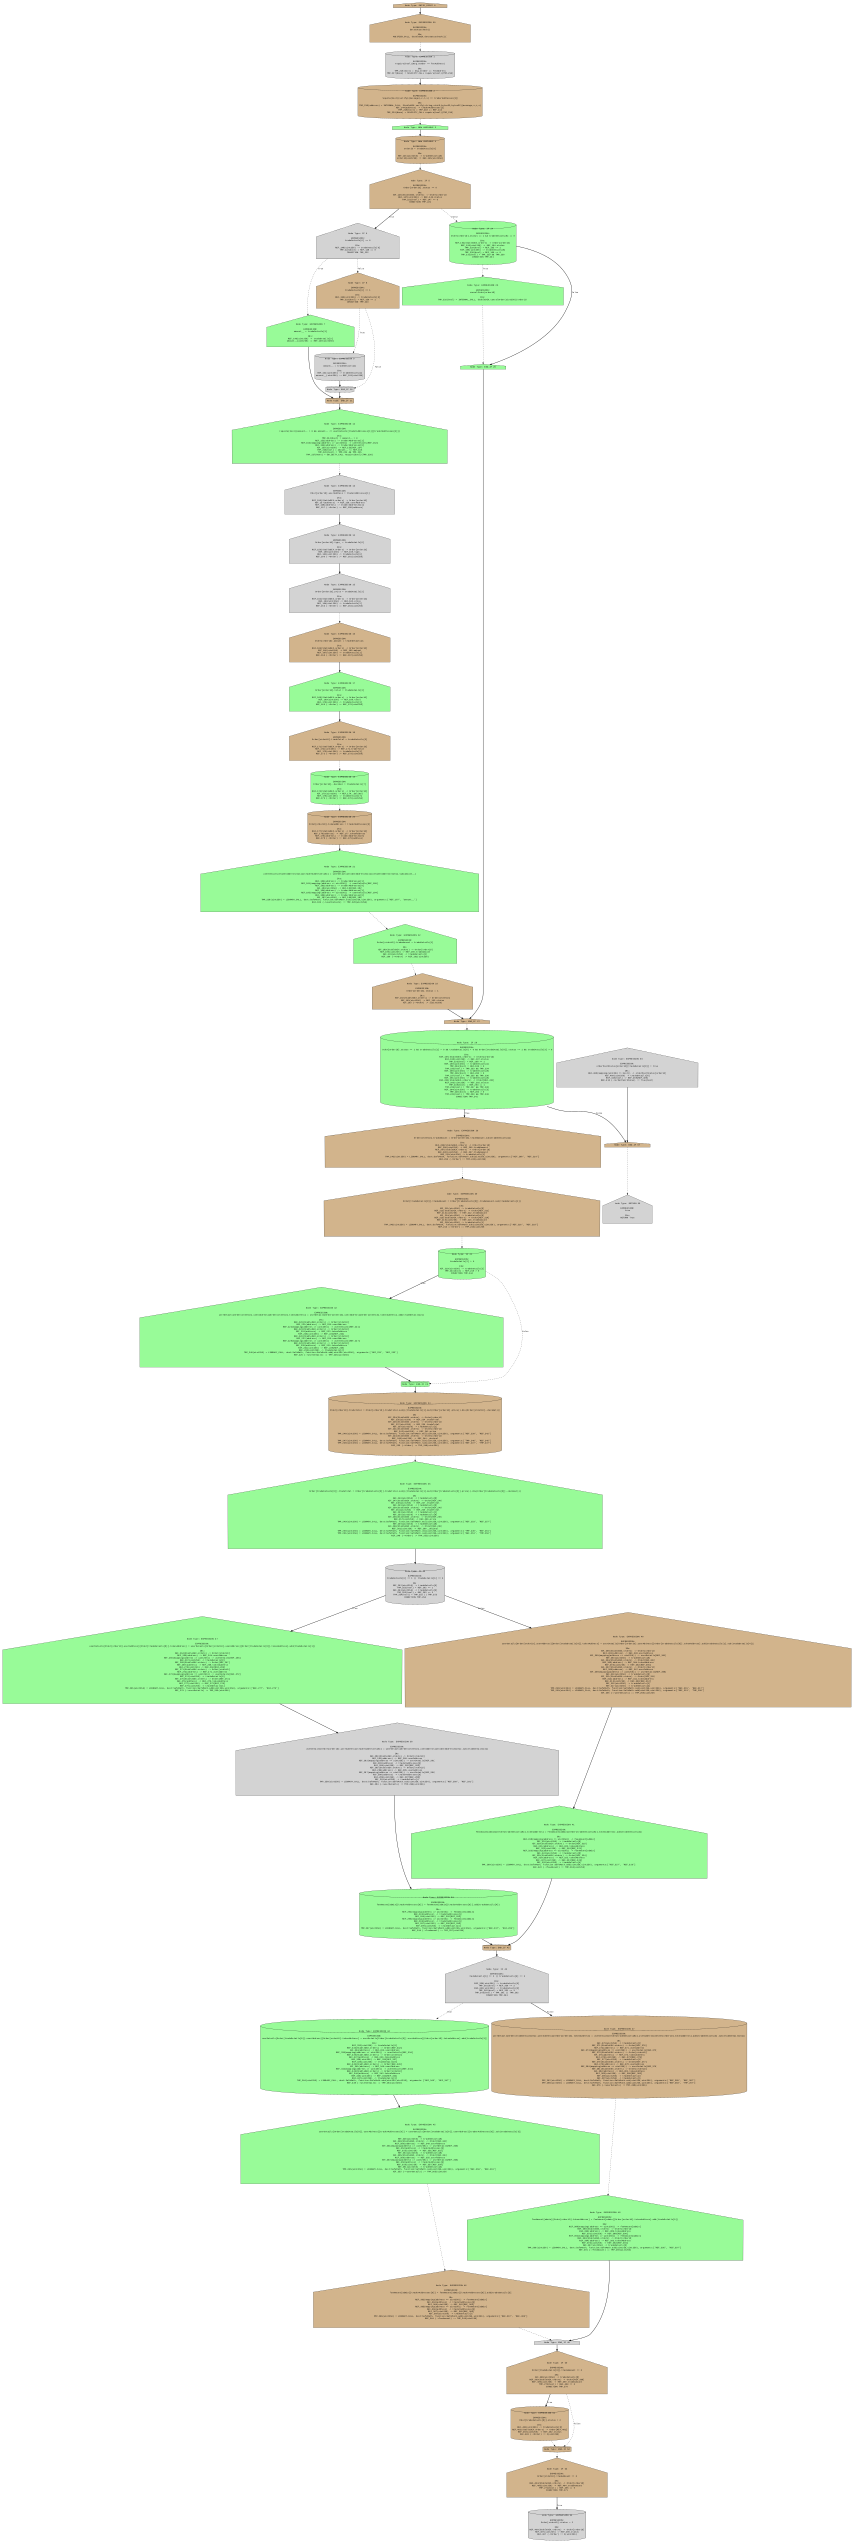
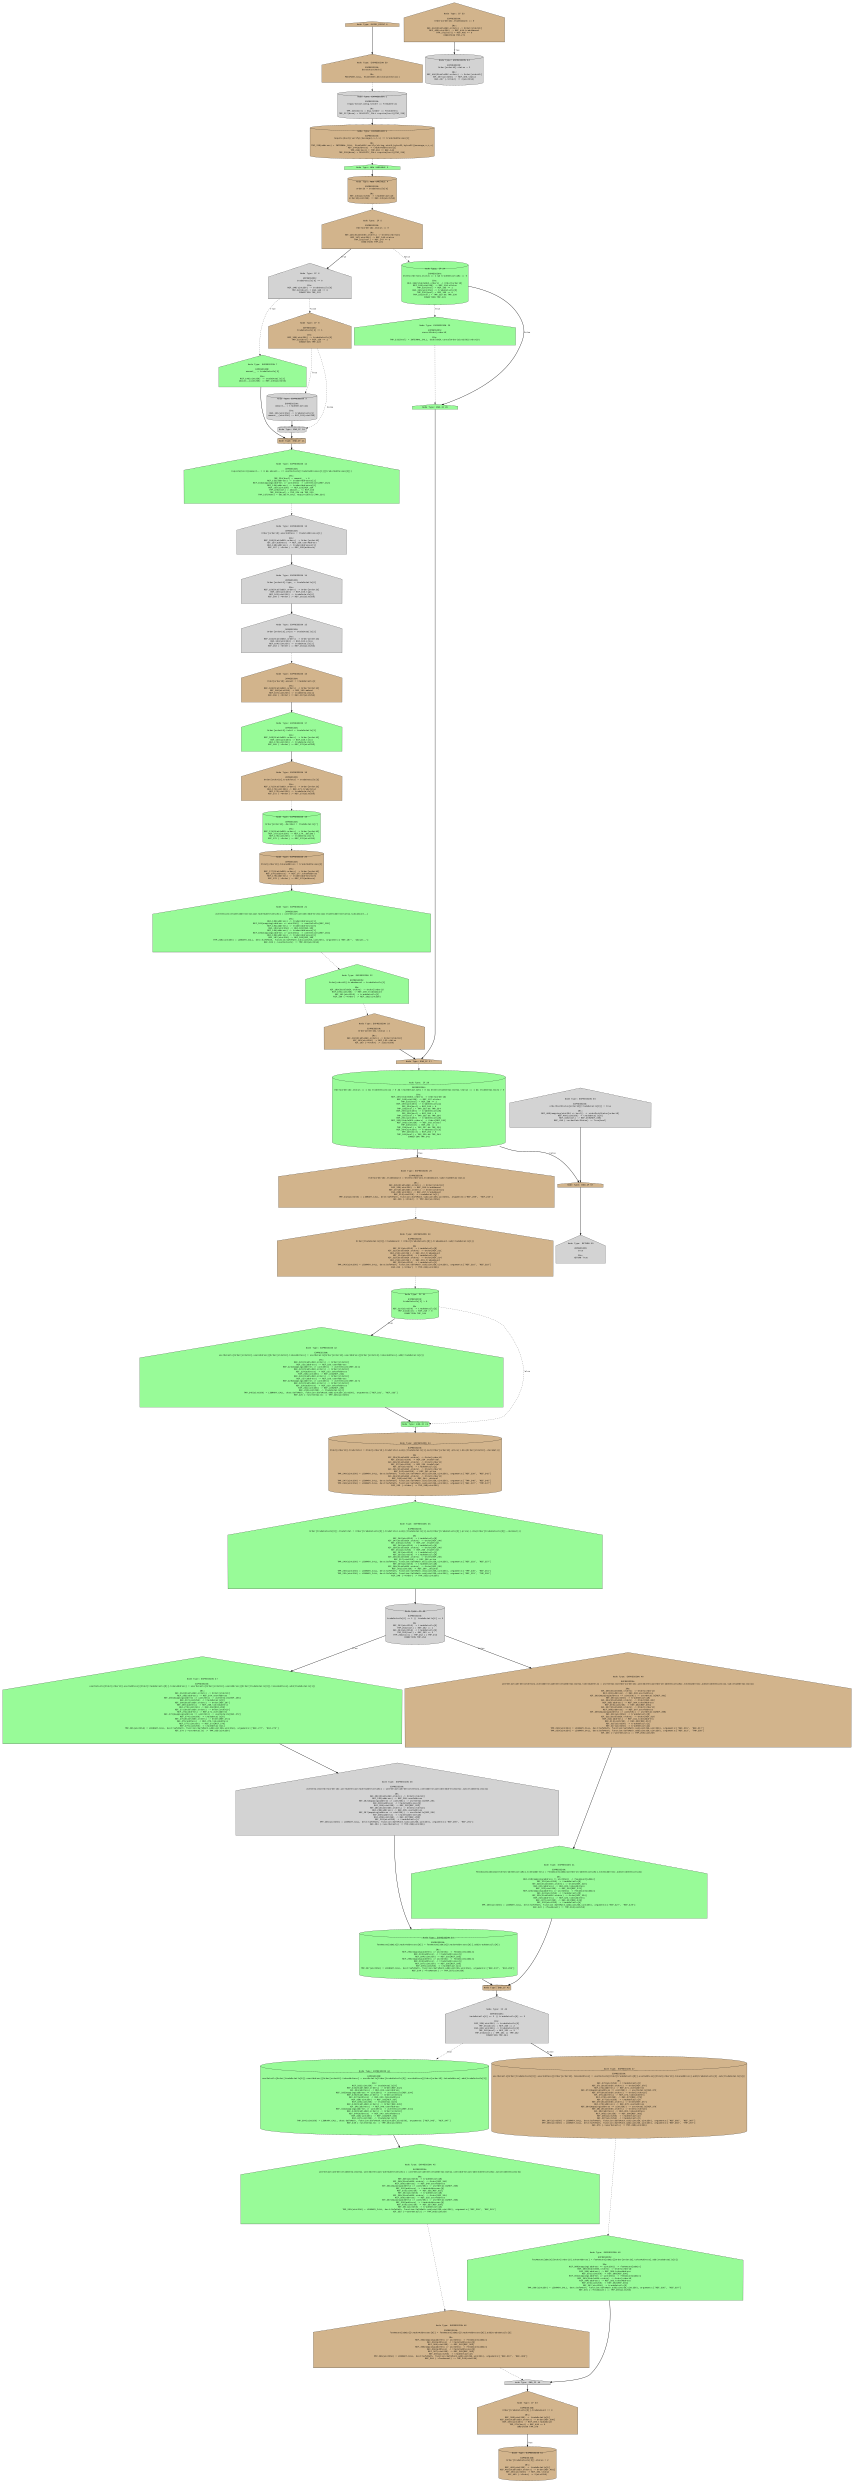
(627, 1170) -> (580, 1210)
(557, 2449) -> none
